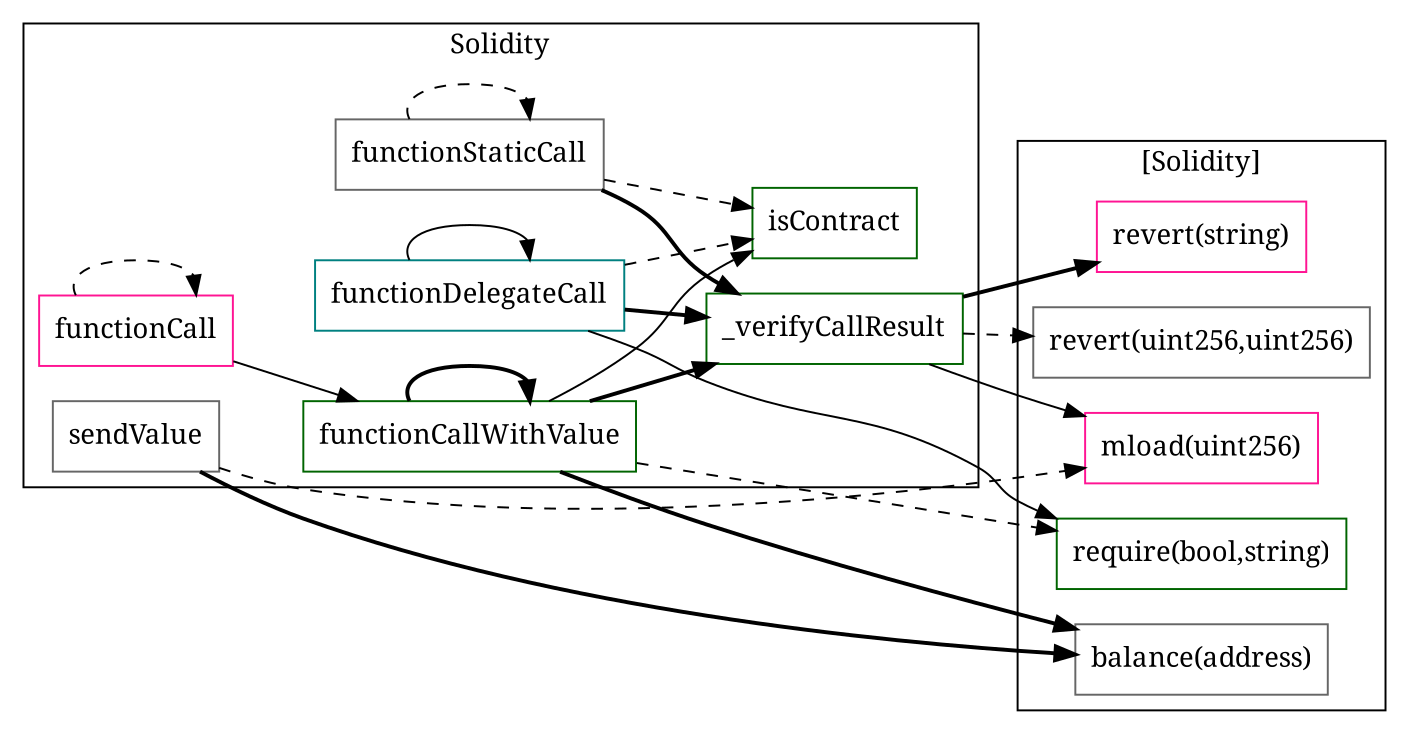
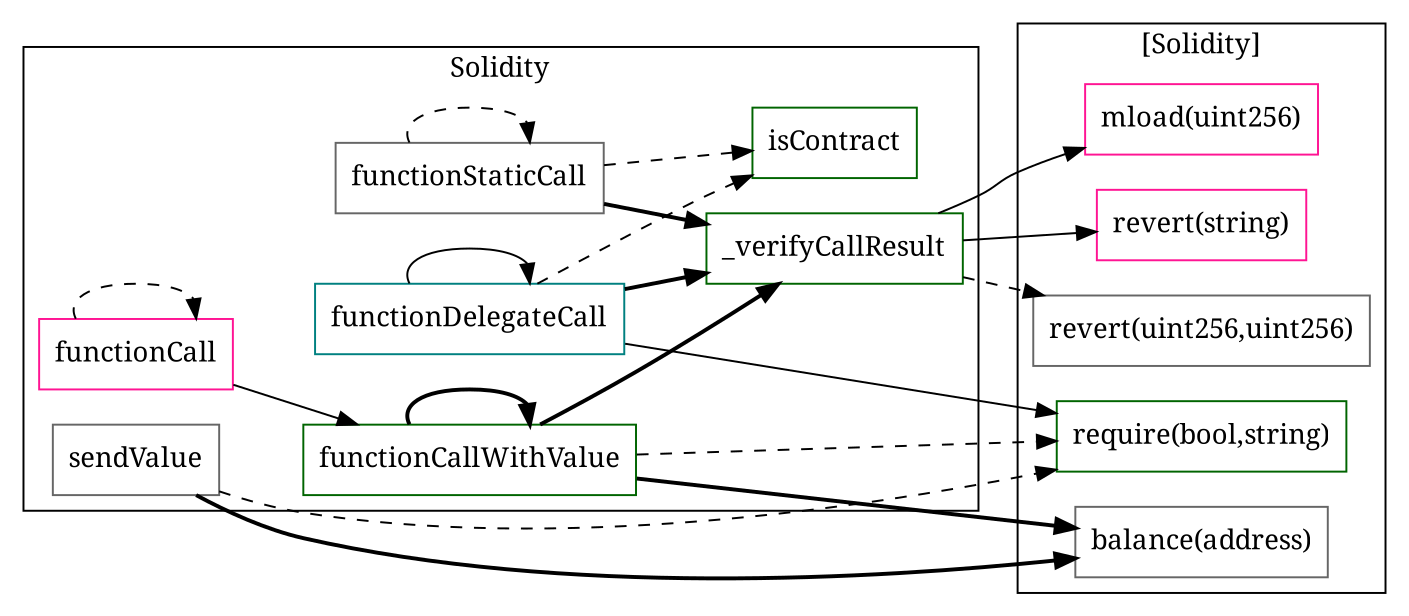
(1031, 279) -> (1031, 236)
(648, 338) -> none
(620, 509) -> (628, 526)
